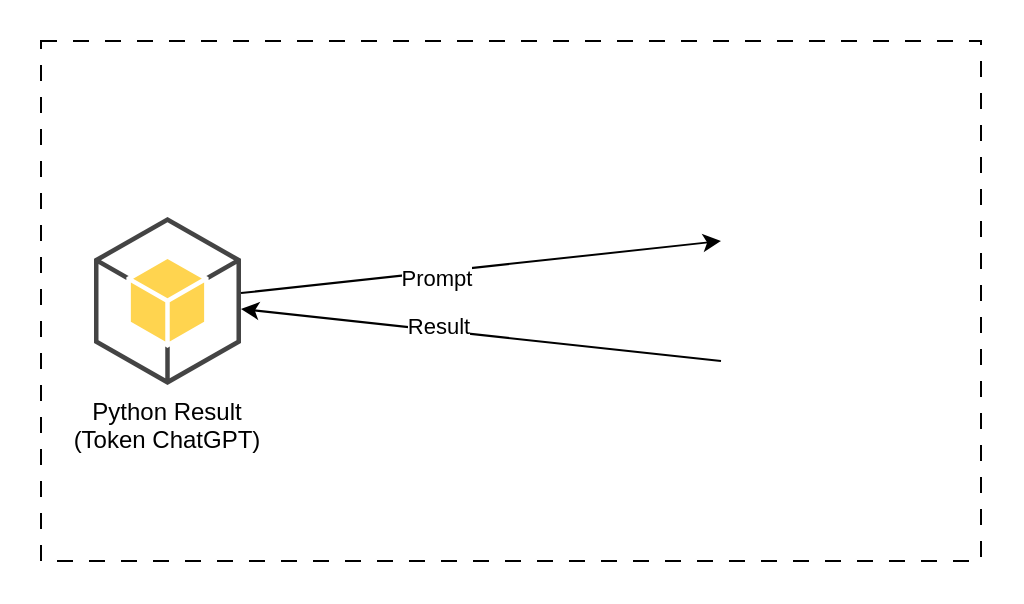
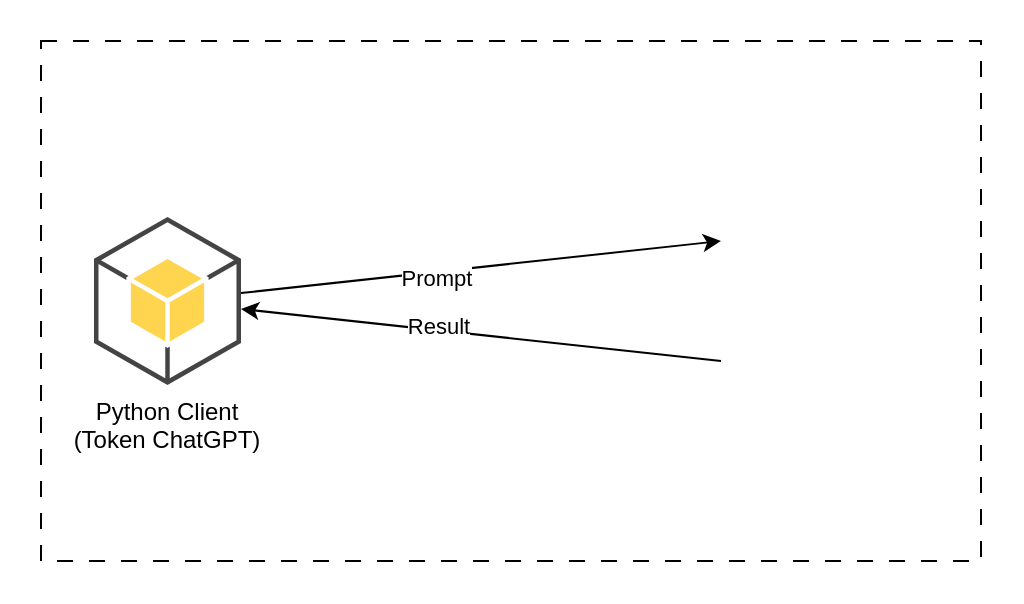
(168, 428) -> (168, 428)
